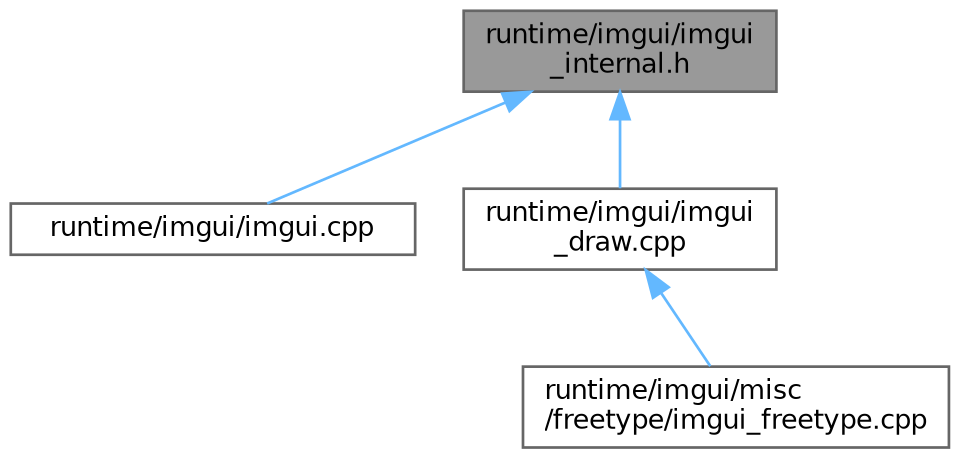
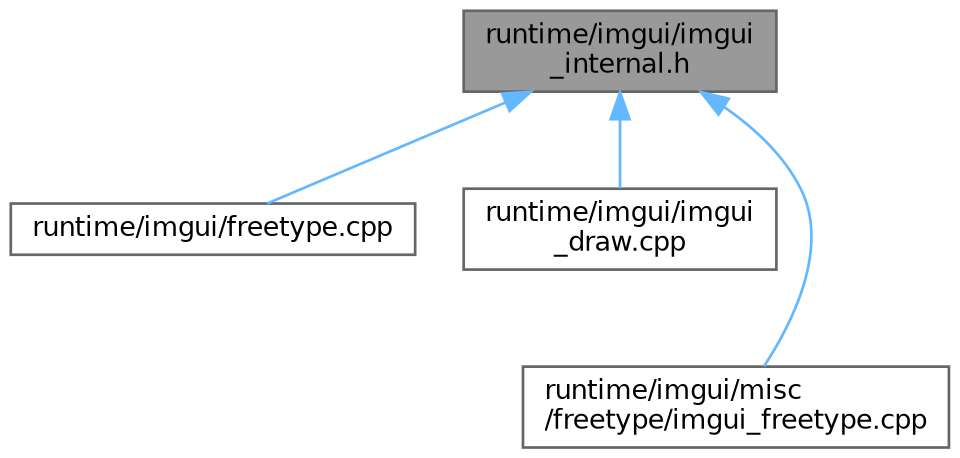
(213, 229) -> (213, 229)
(686, 330) -> (810, 225)
